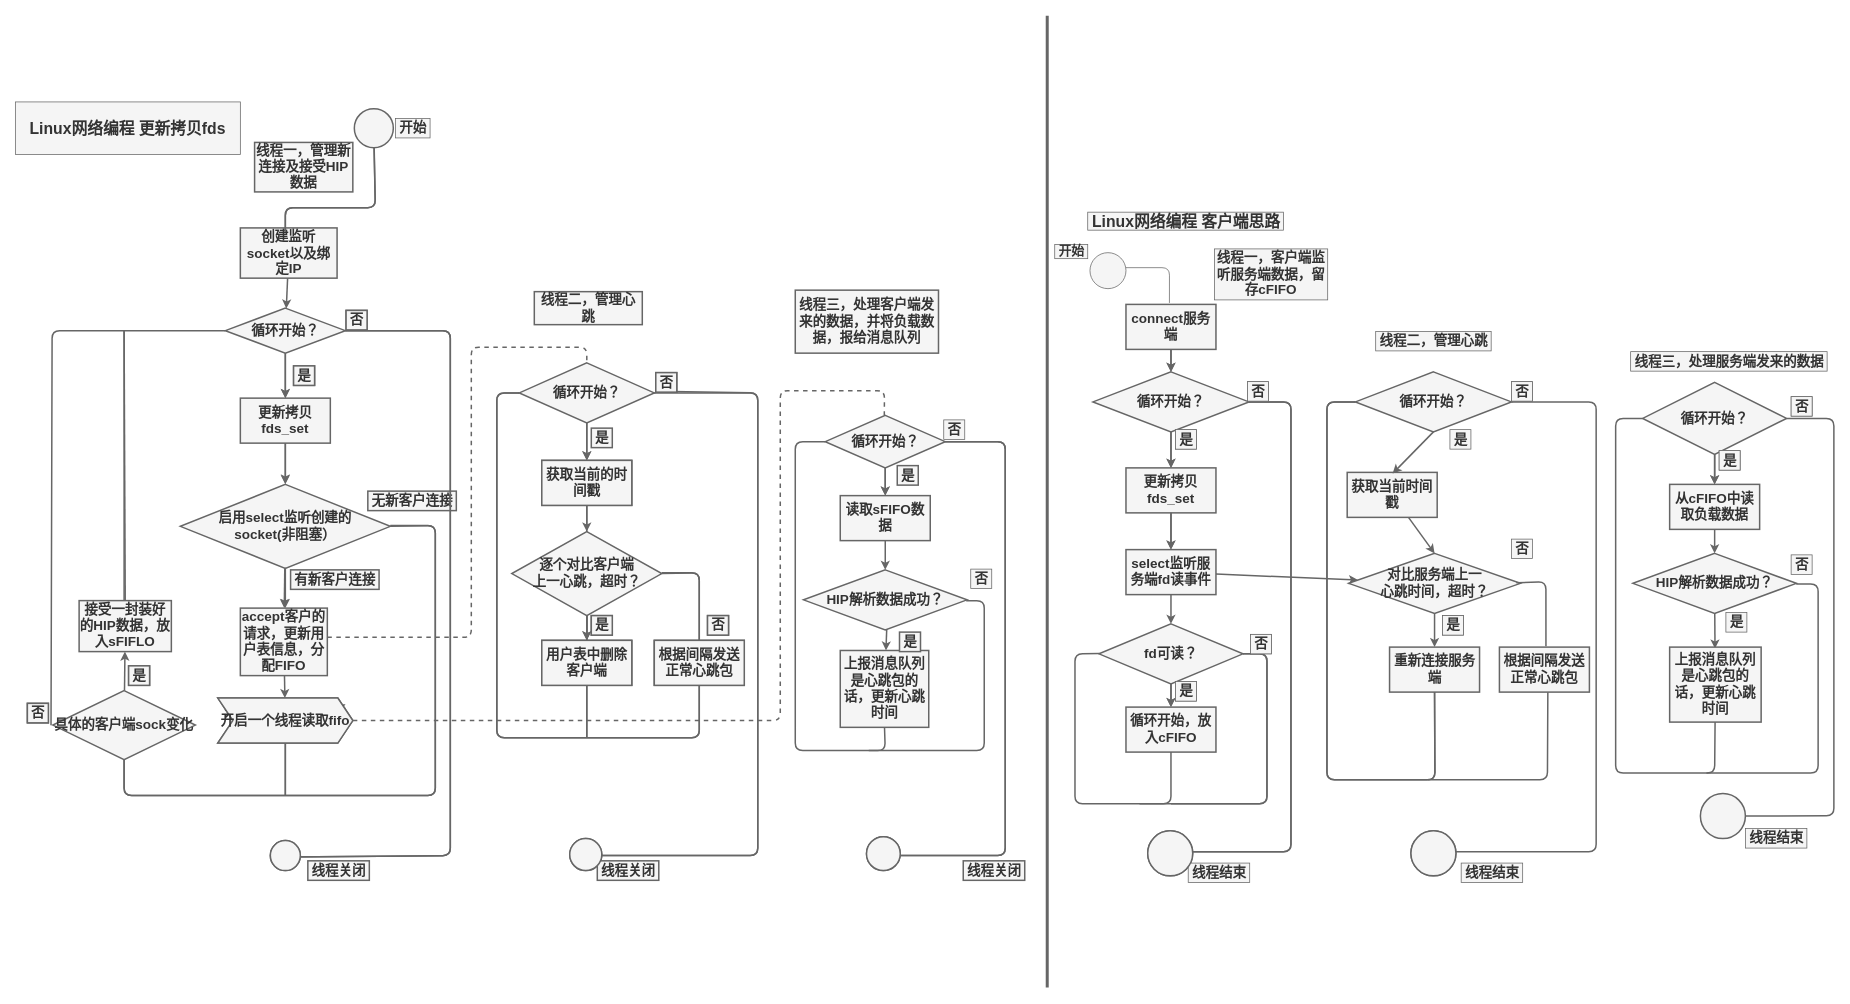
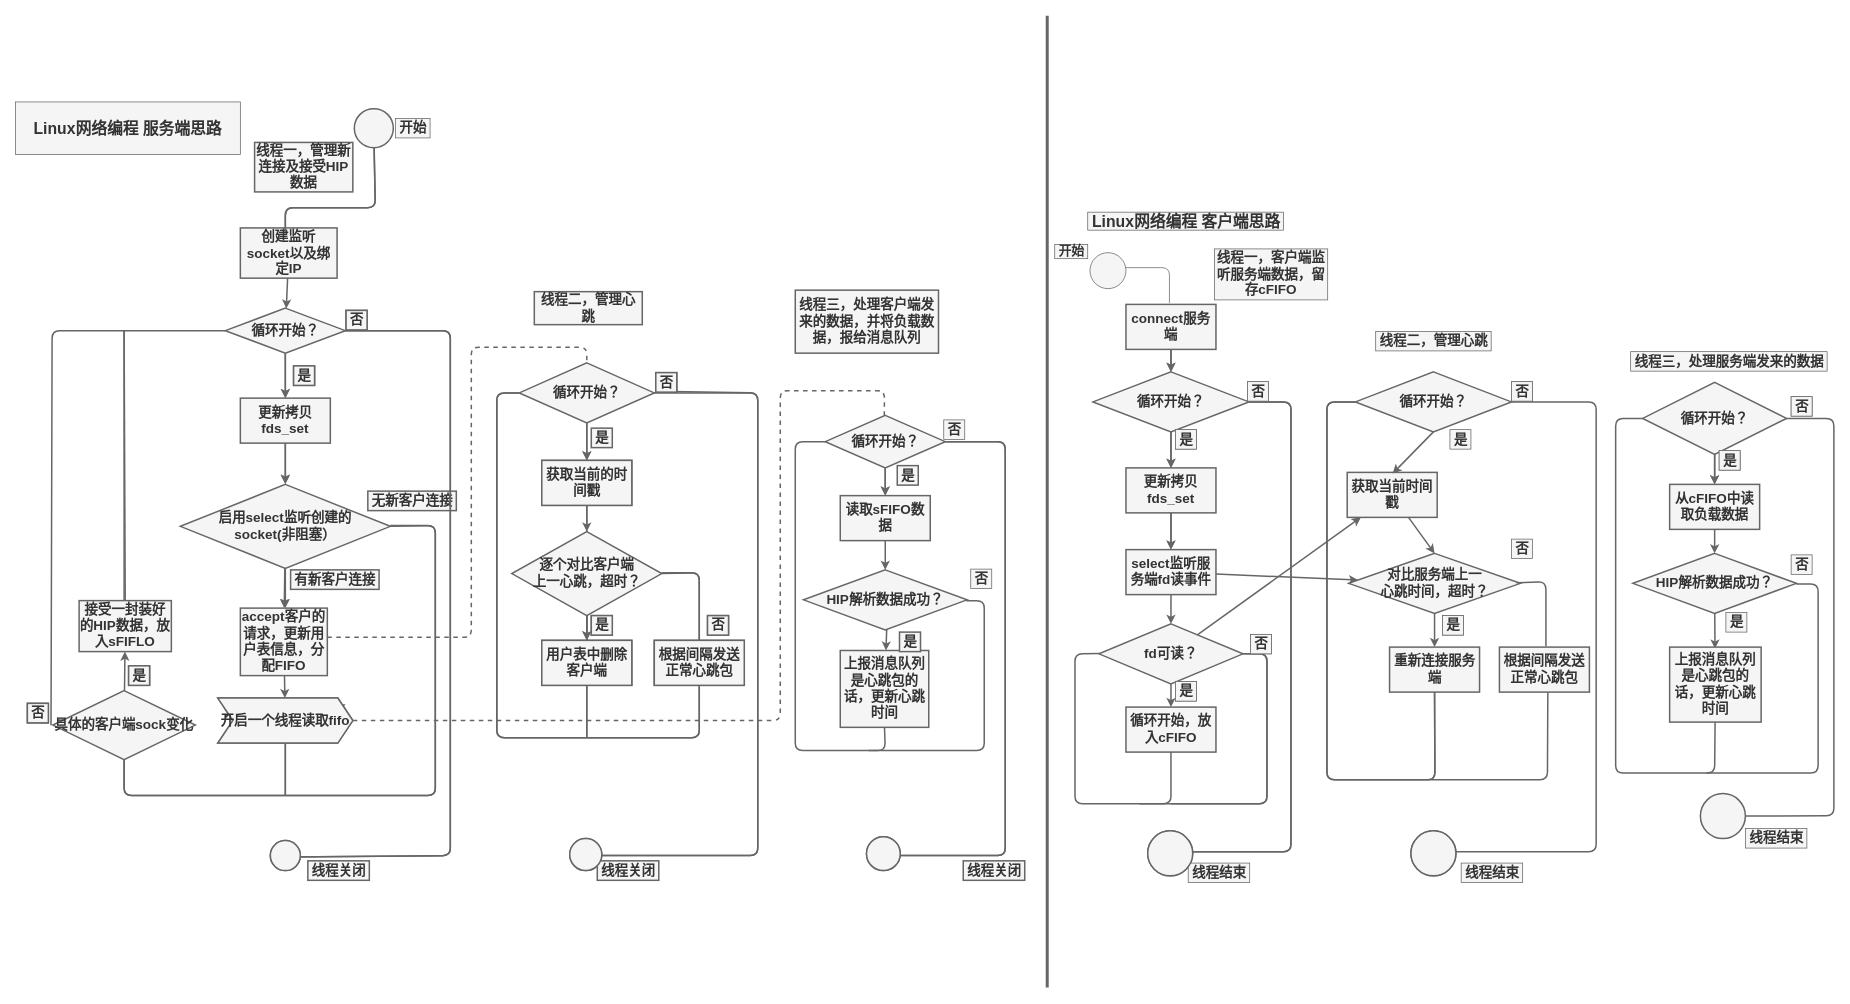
(128, 128) -> (128, 128)
(1171, 701) -> (1276, 578)
